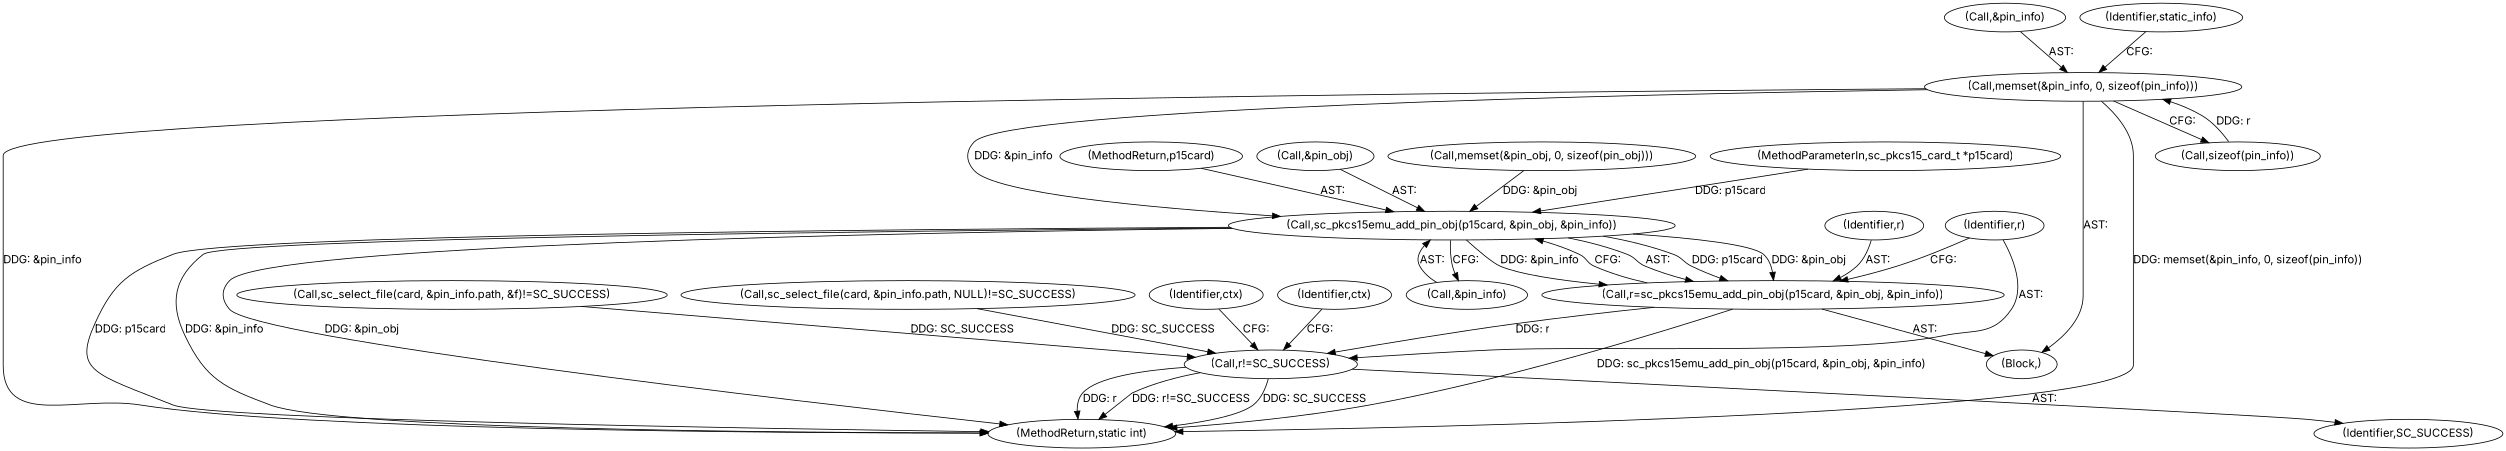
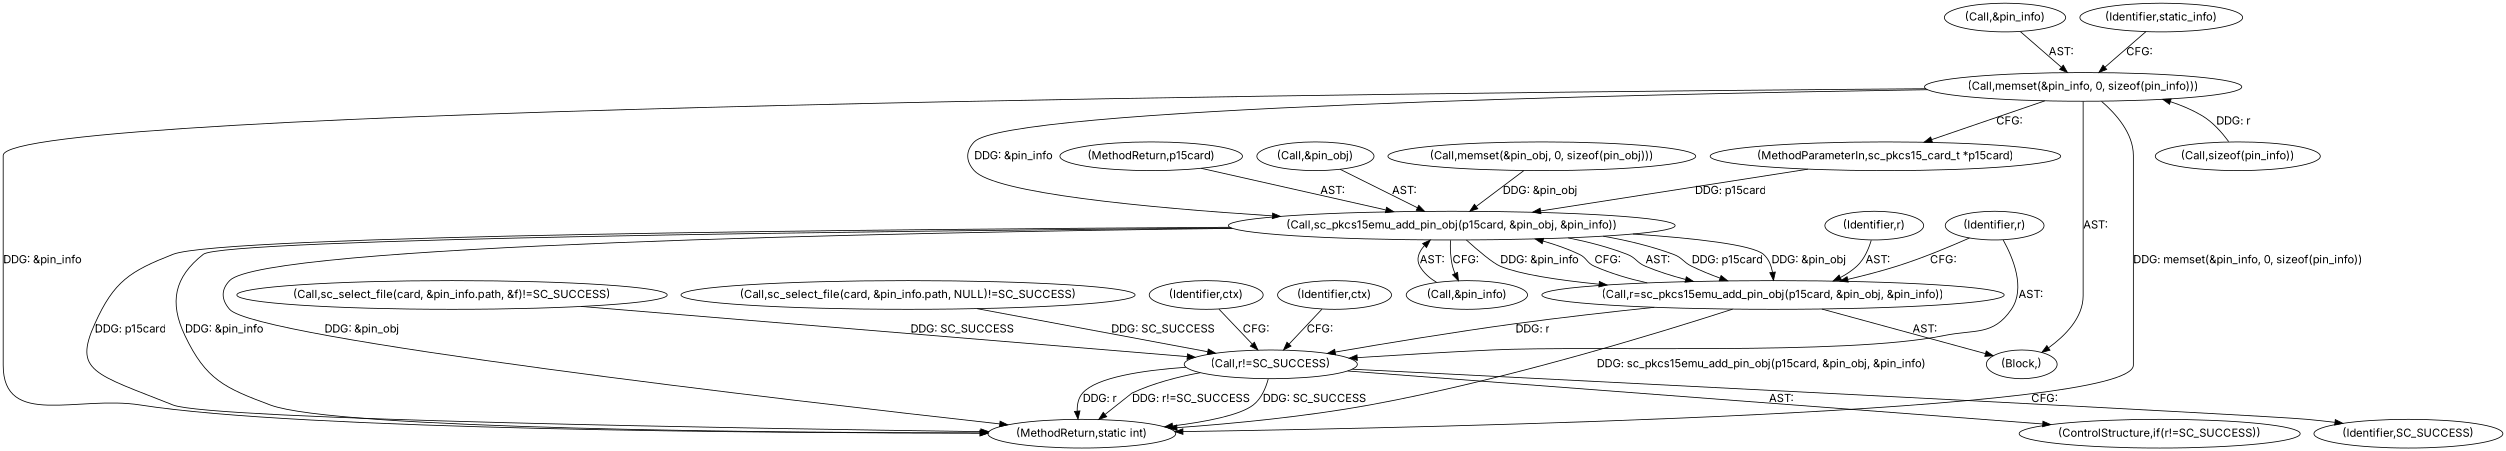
(2157, 120) -> (1988, 120)
(2046, 399) -> (2046, 399)
none -> (2160, 434)
